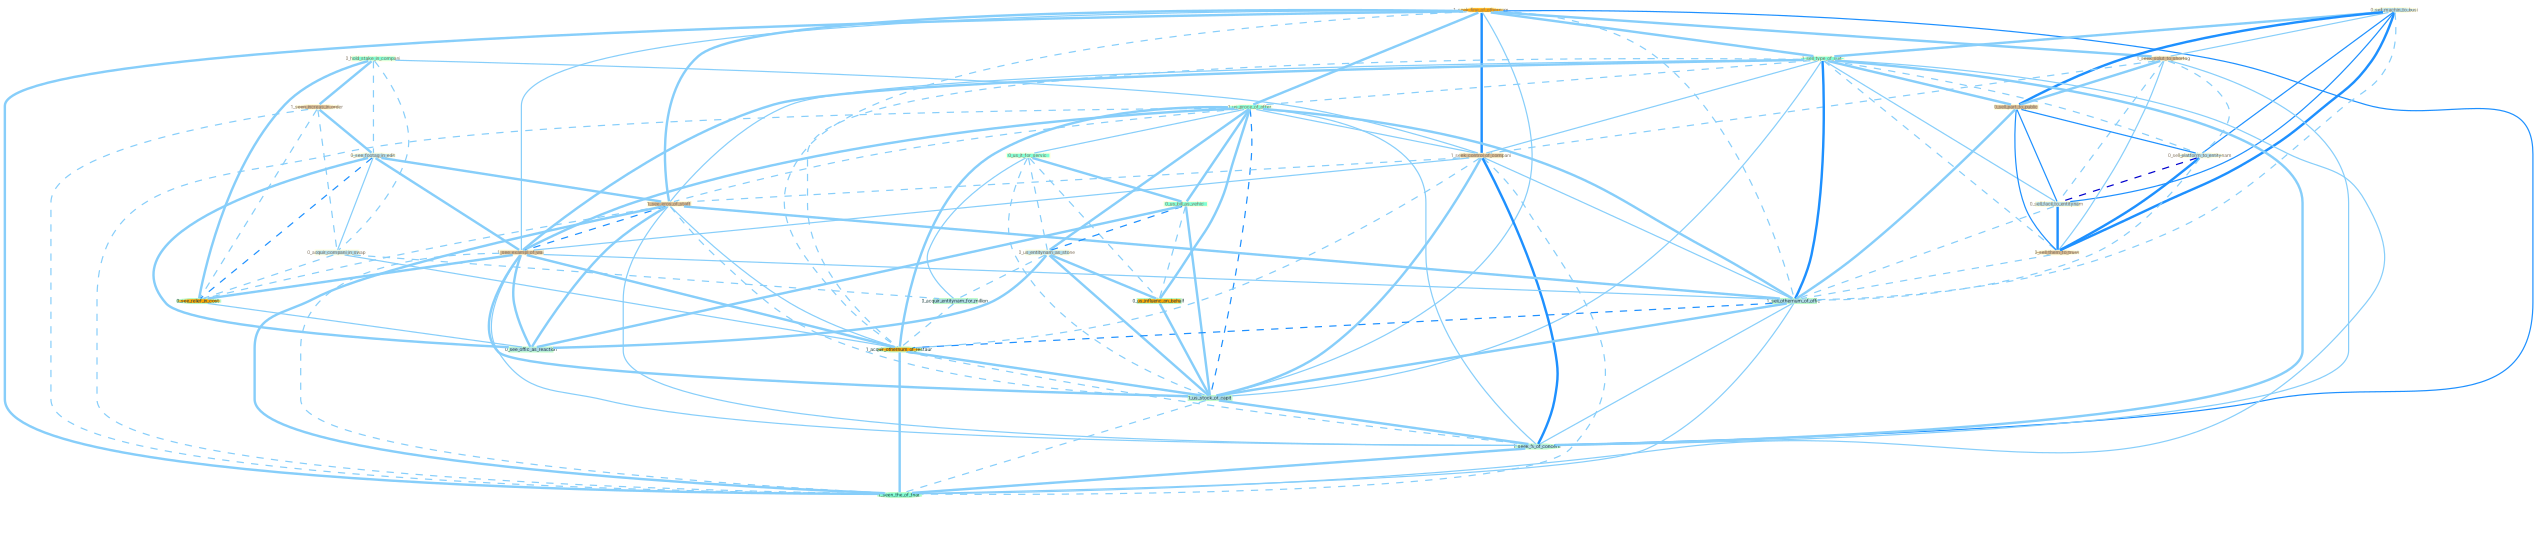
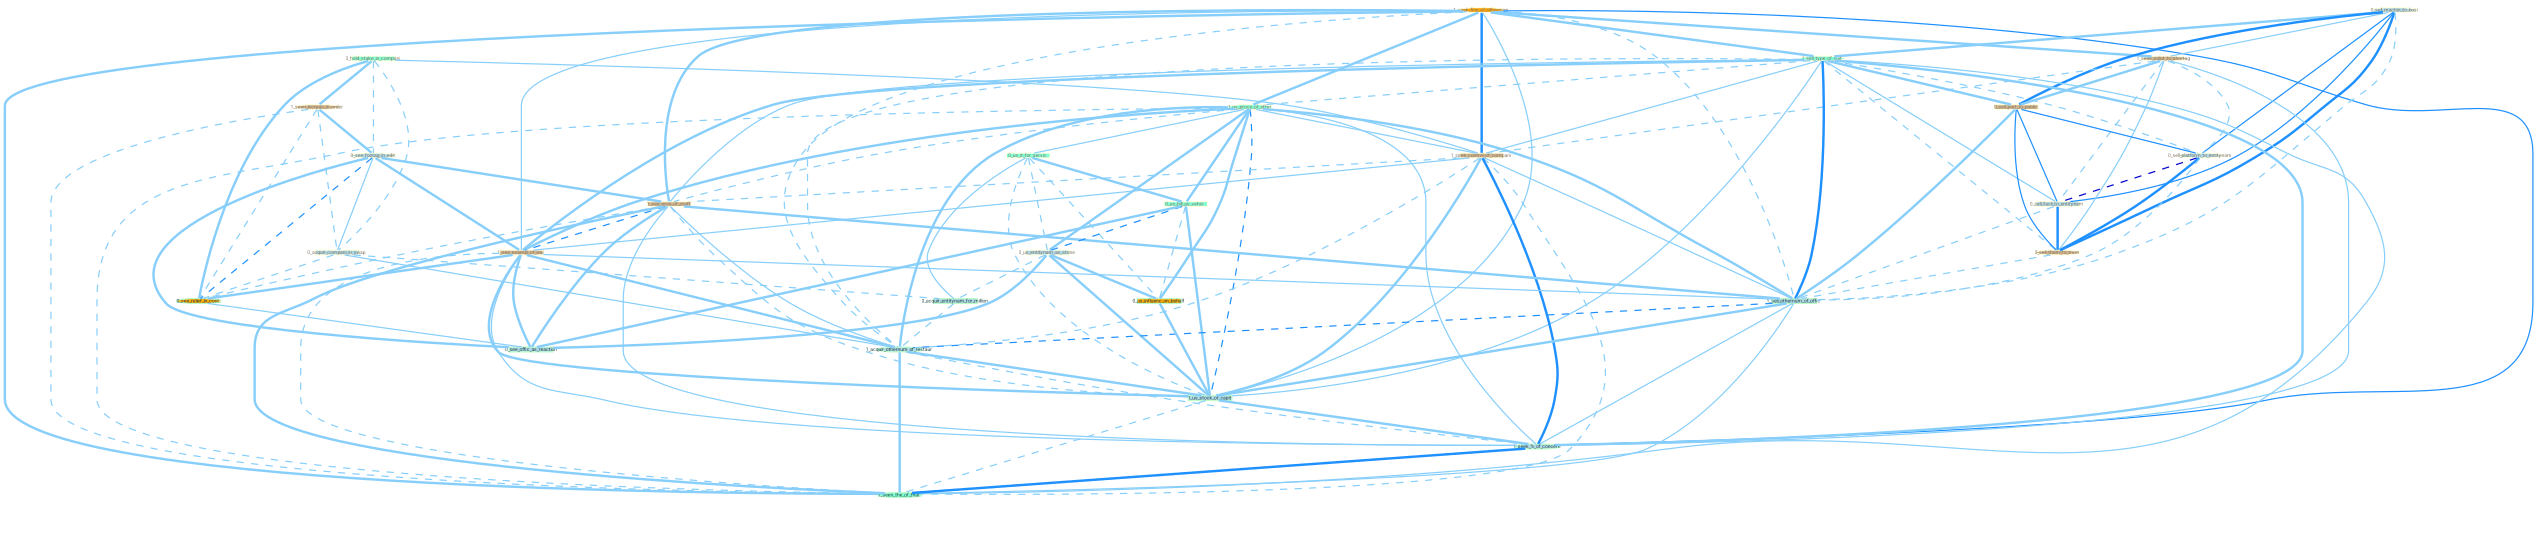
(900, 350) -> (900, 350)
(1219, 471) -> (1219, 471)
